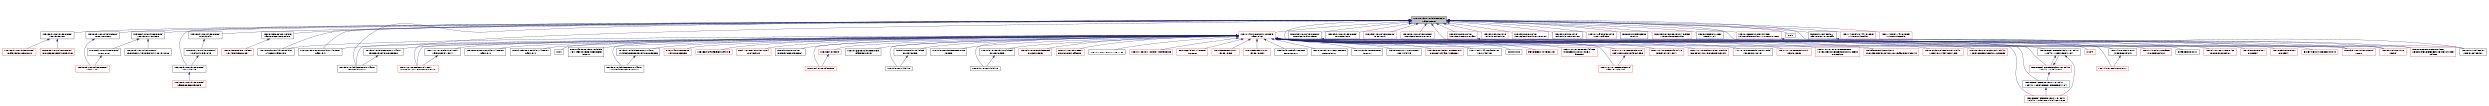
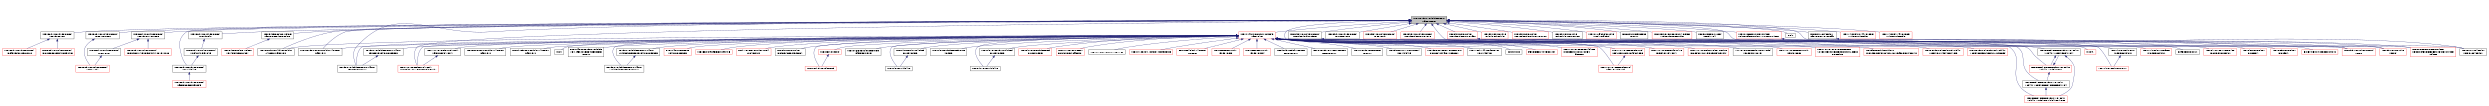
(148, 52) -> (148, 52)
